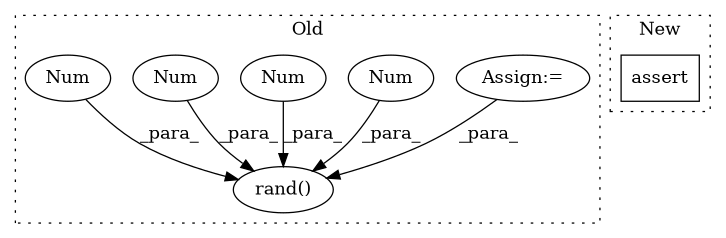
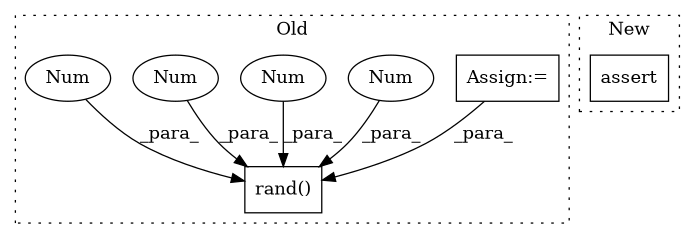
(523, 78) -> (508, 78)
(283, 190) -> (283, 190)
